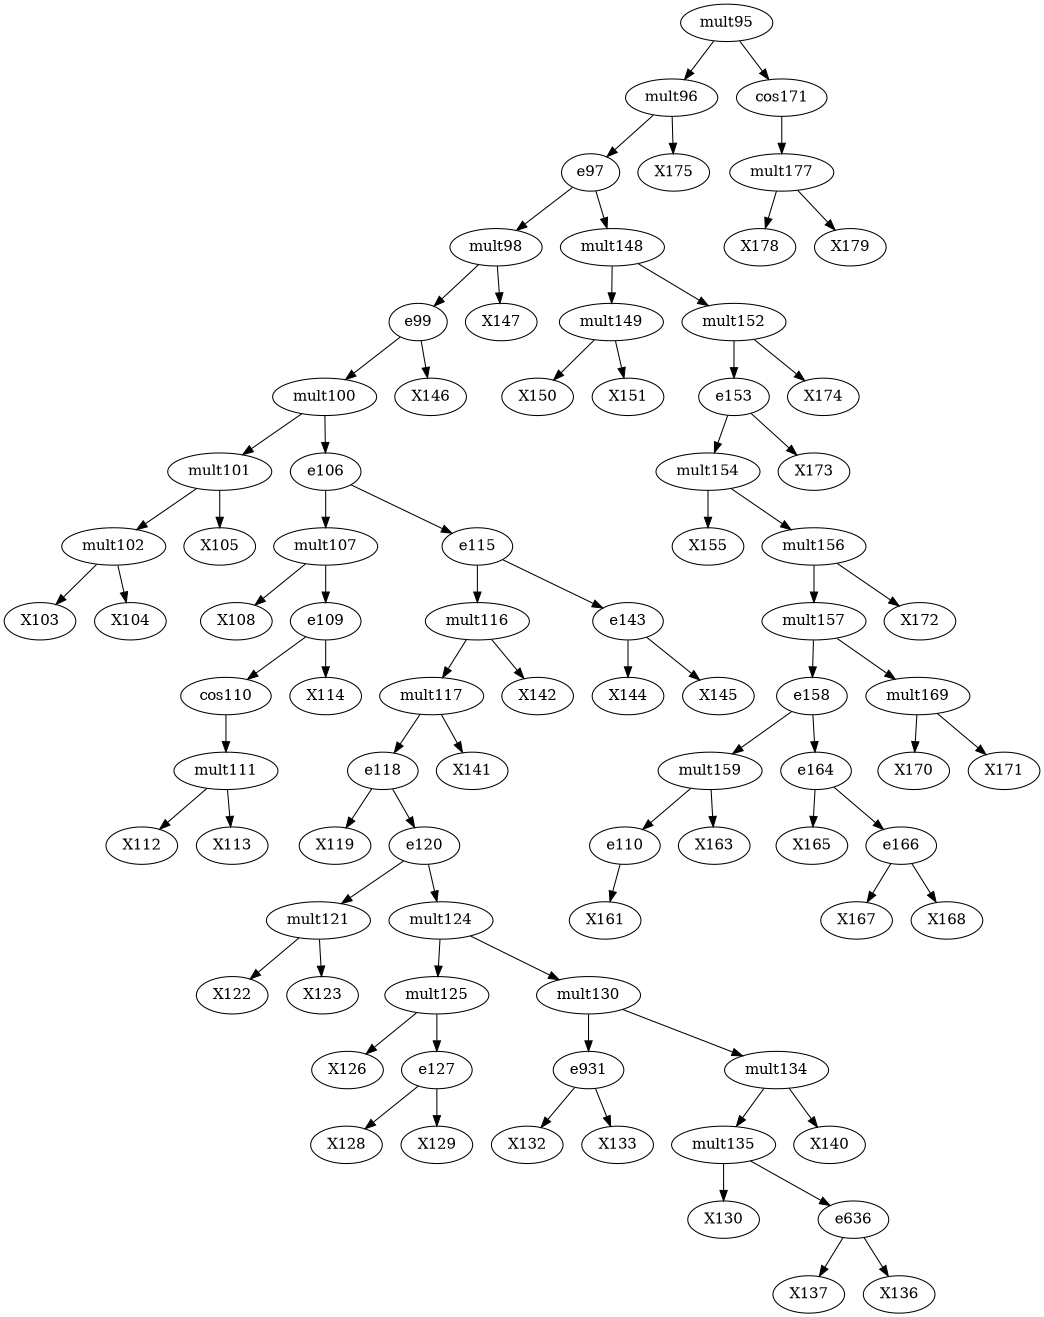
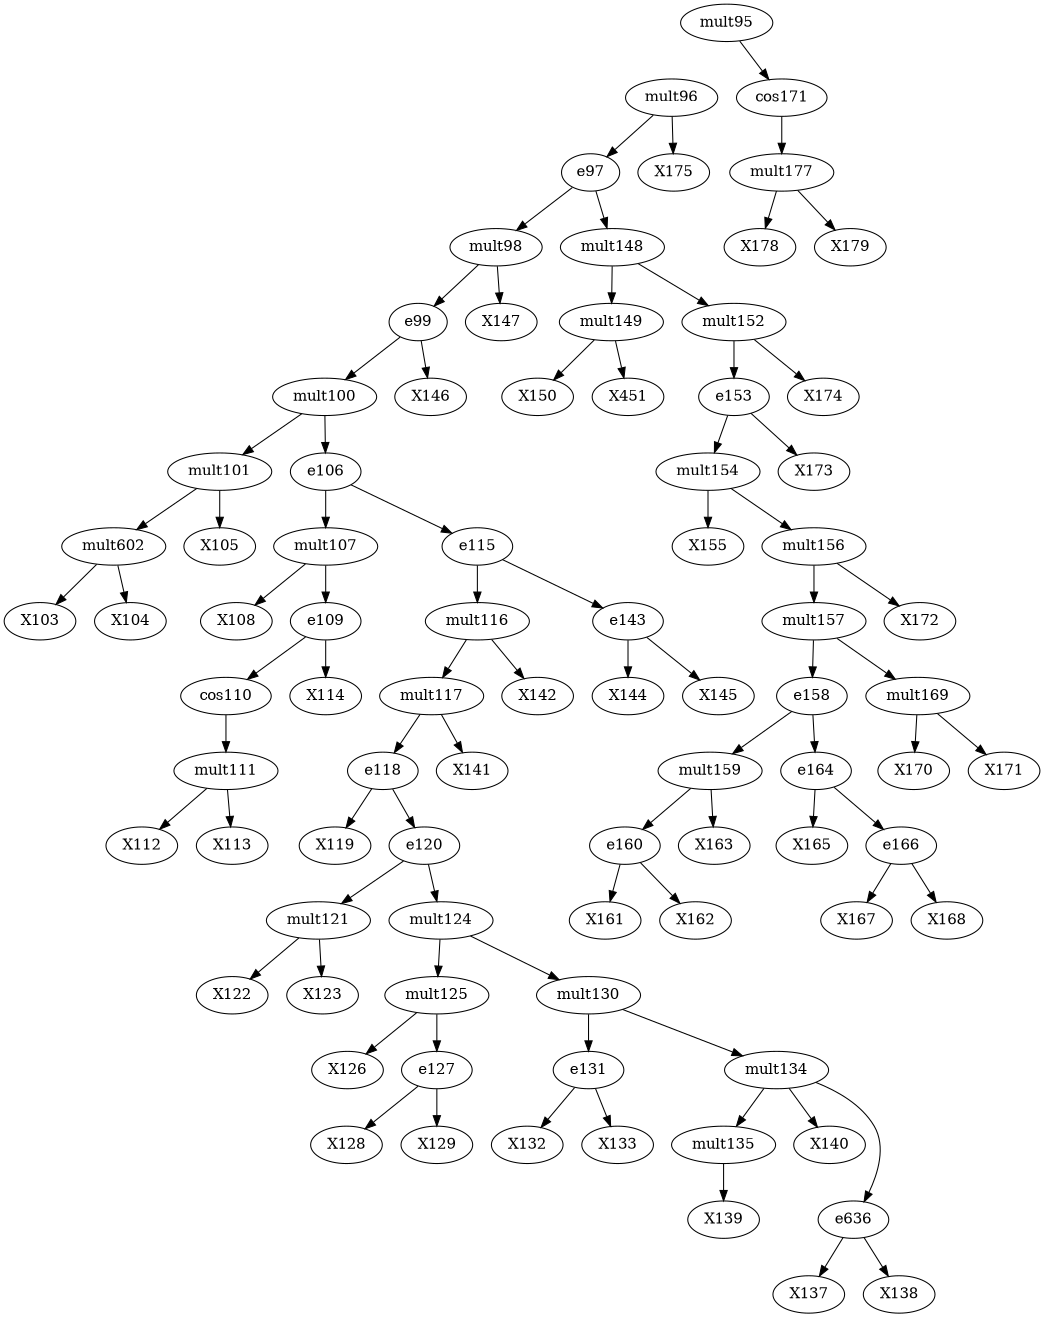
(702, 56) -> none
(628, 397) -> (628, 397)
(114, 546) -> (114, 546)
(625, 846) -> (625, 846)
none -> (696, 920)
(589, 1070) -> (589, 1070)
(786, 1181) -> (873, 1124)
(724, 1220) -> (724, 1220)
(899, 1294) -> (899, 1294)
